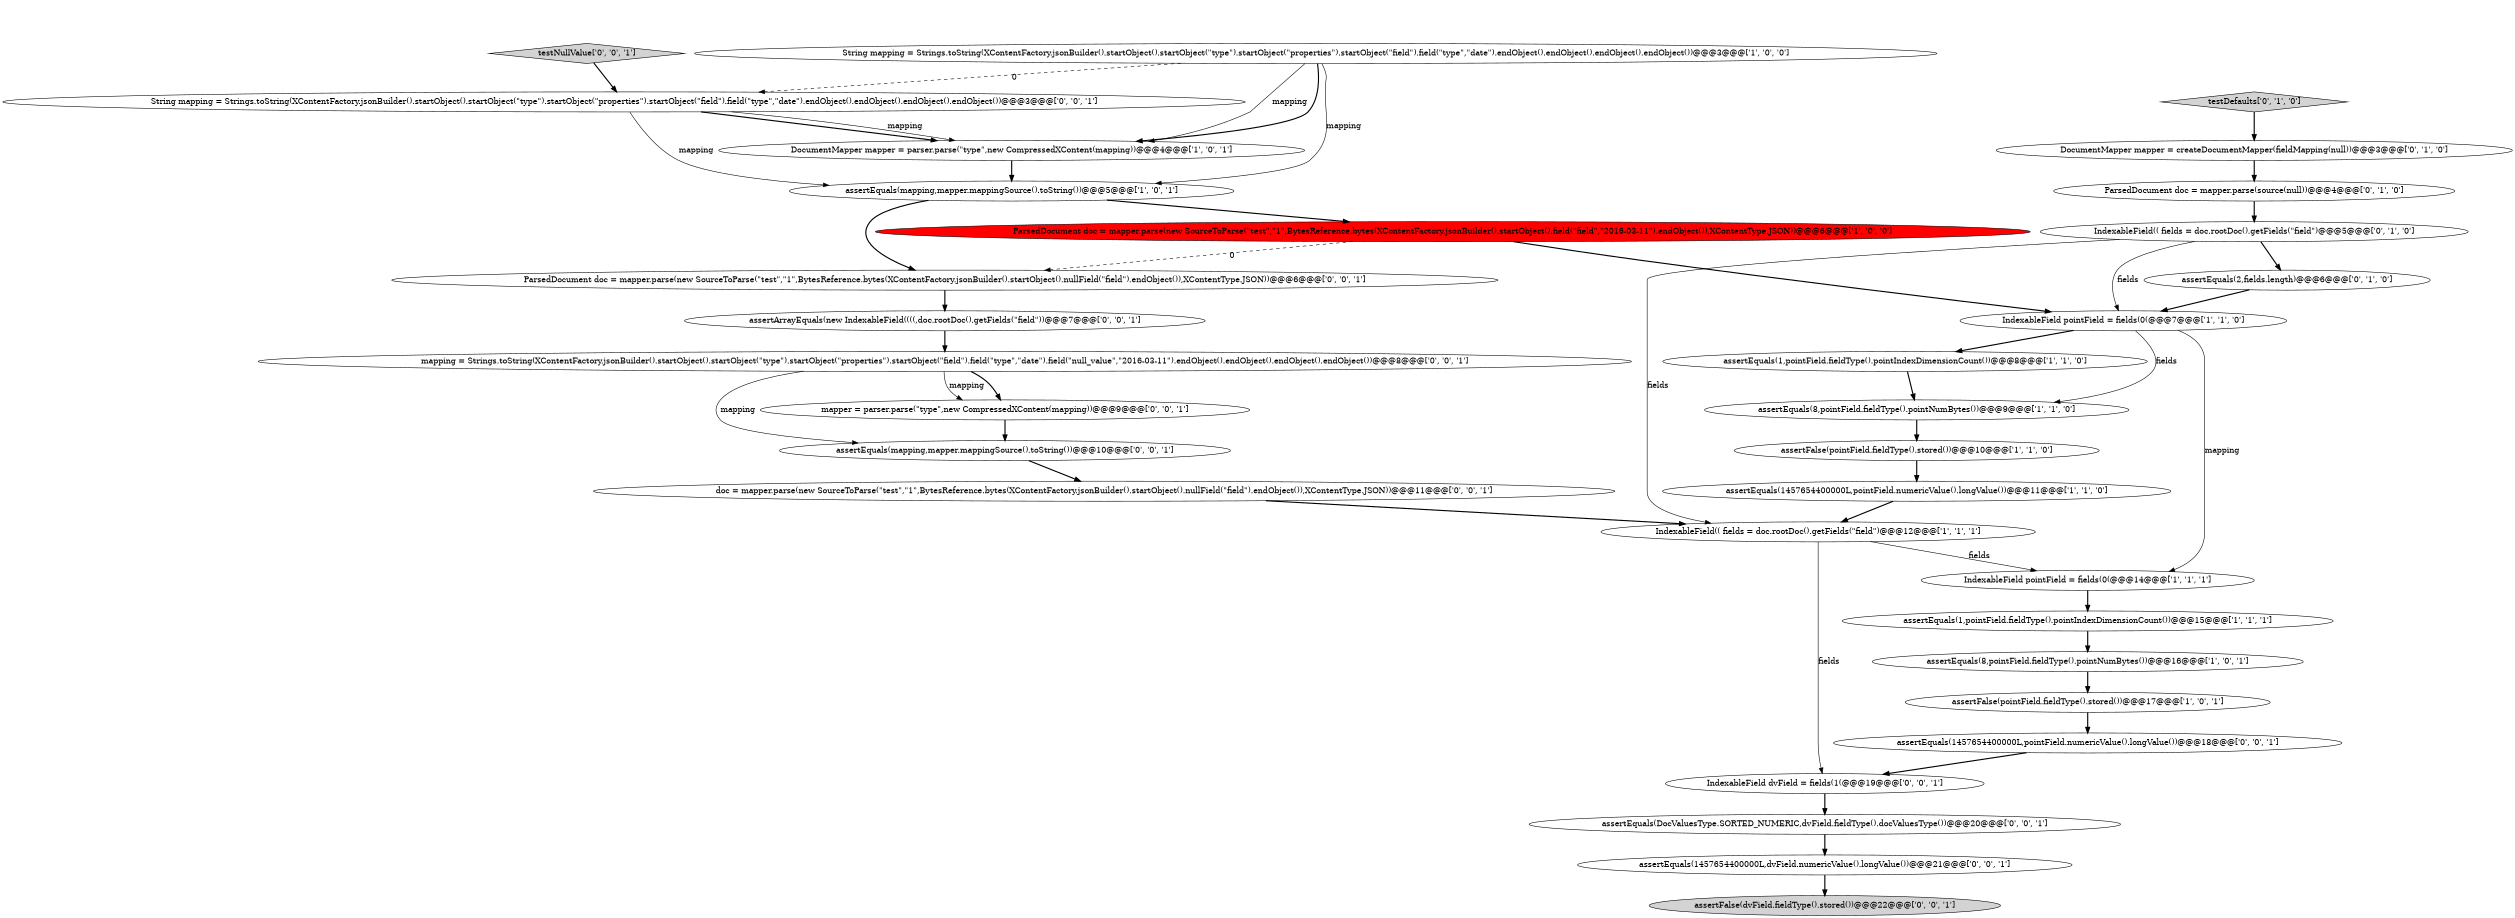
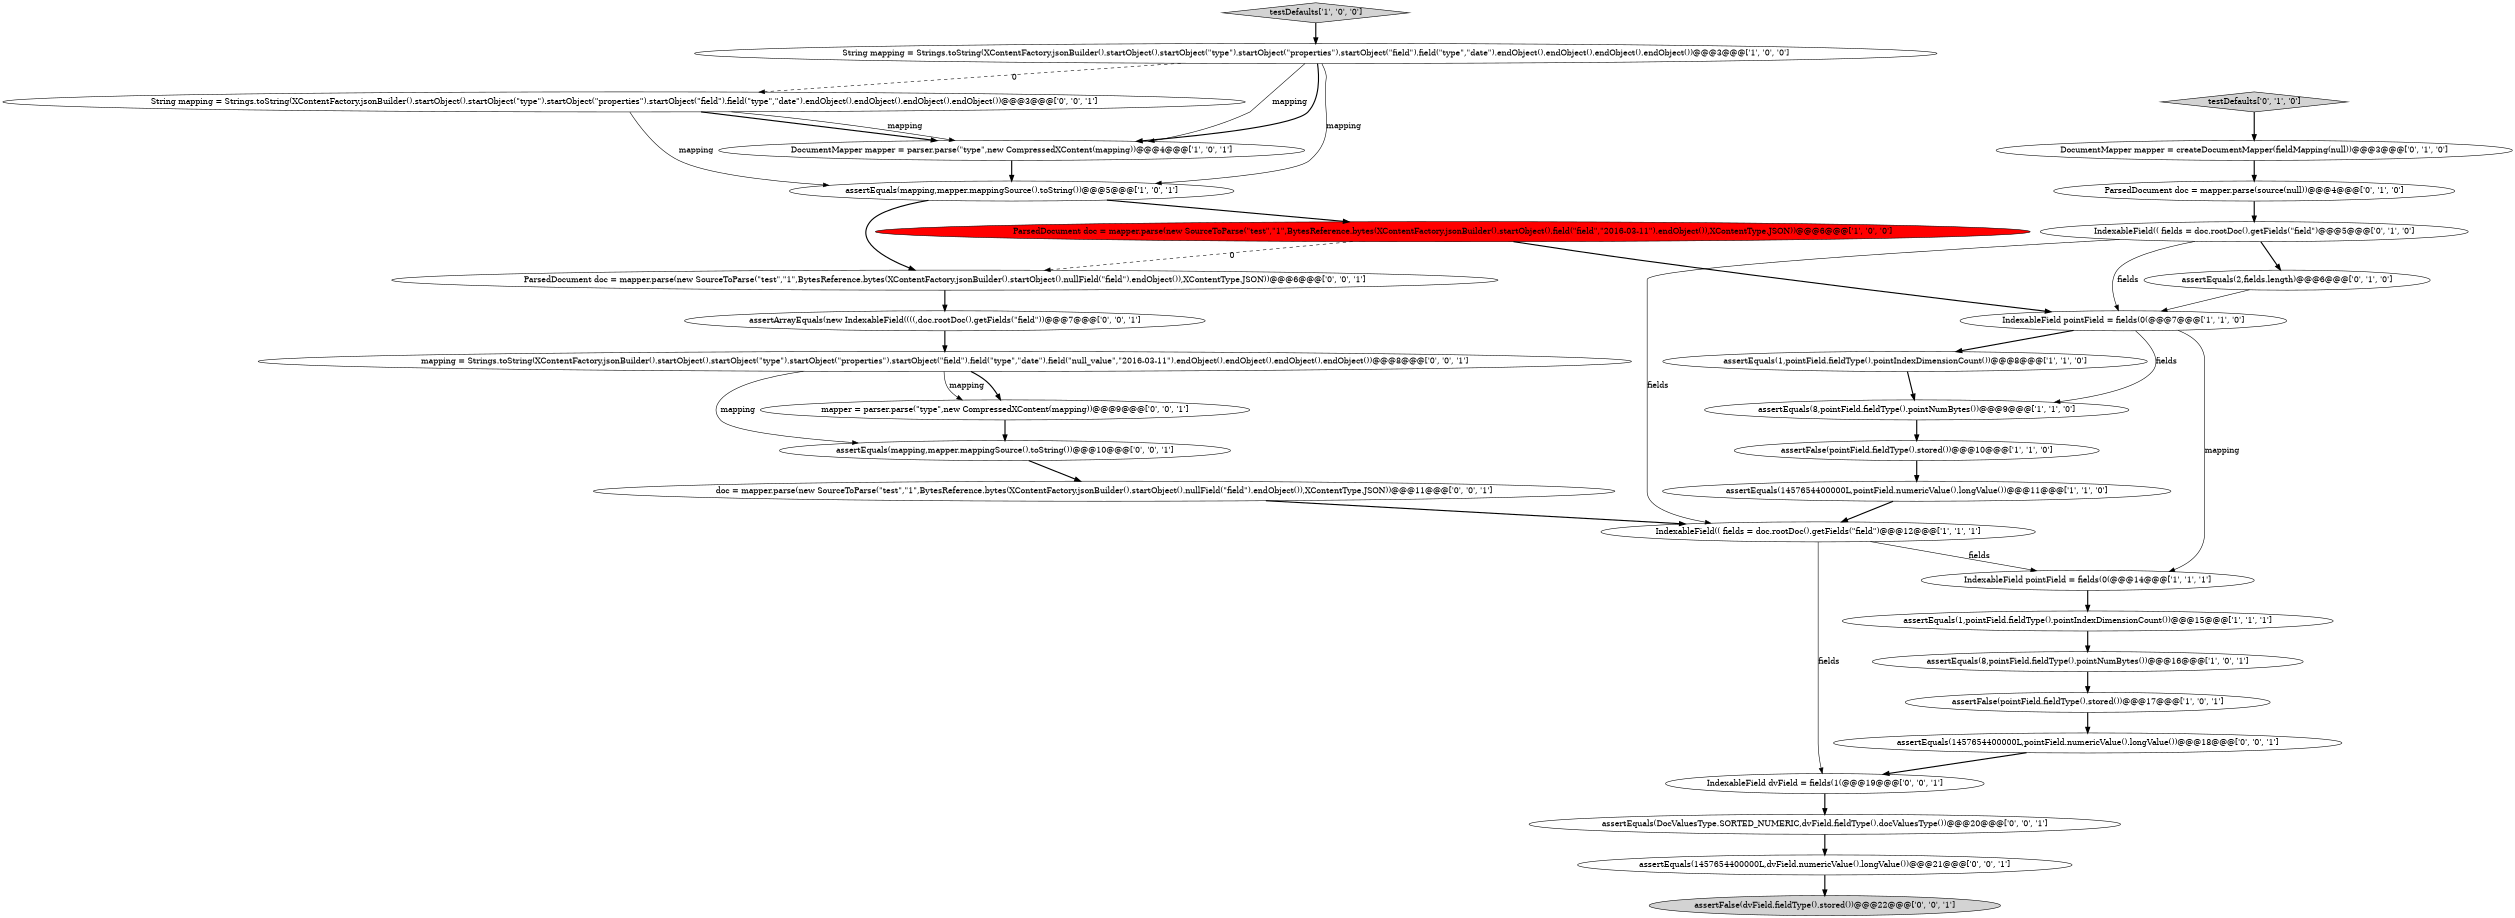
none -> (1316, 13)
(587, 53) -> none
(2208, 300) -> (2208, 300)
